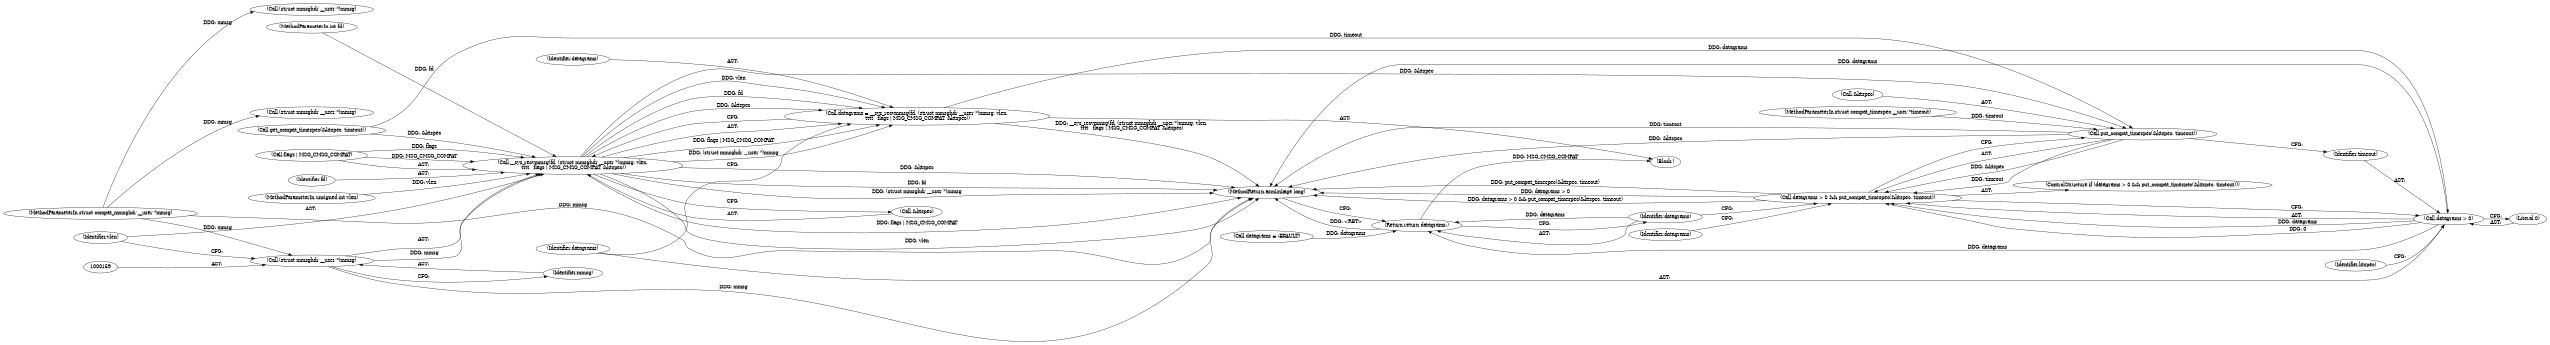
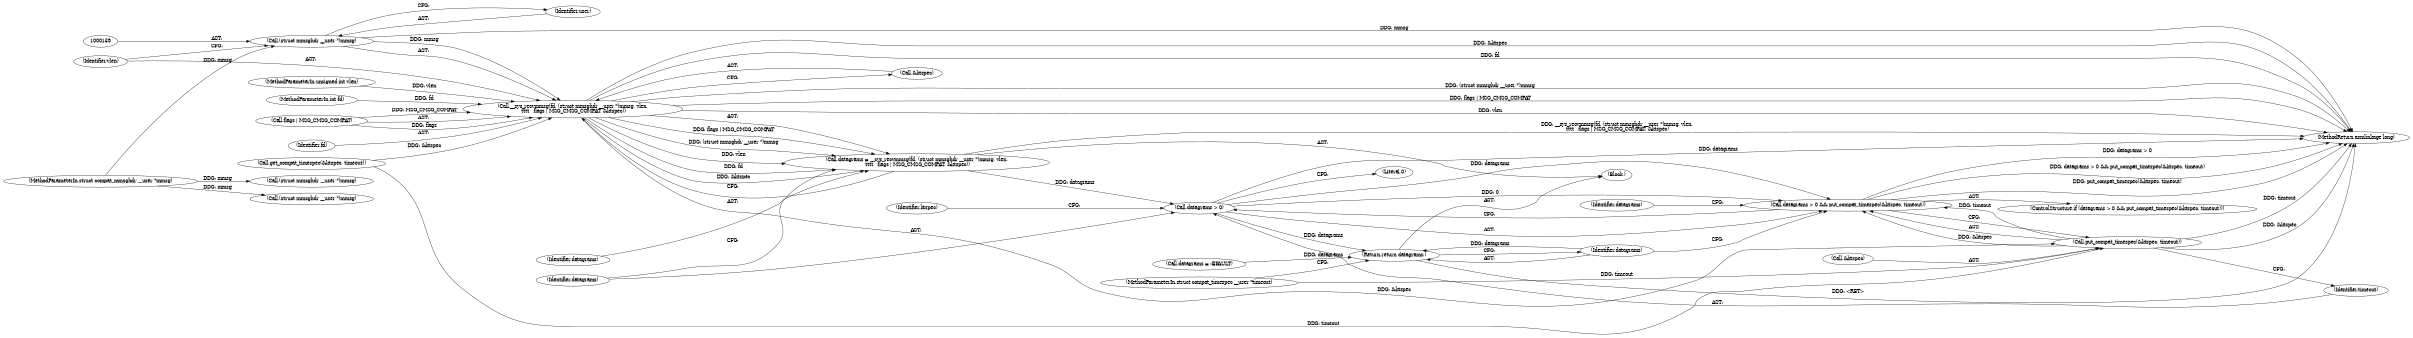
(1545, 157) -> (1490, 200)
(1332, 213) -> (1311, 271)
(2494, 226) -> none
(727, 258) -> none
(573, 273) -> (573, 12)
